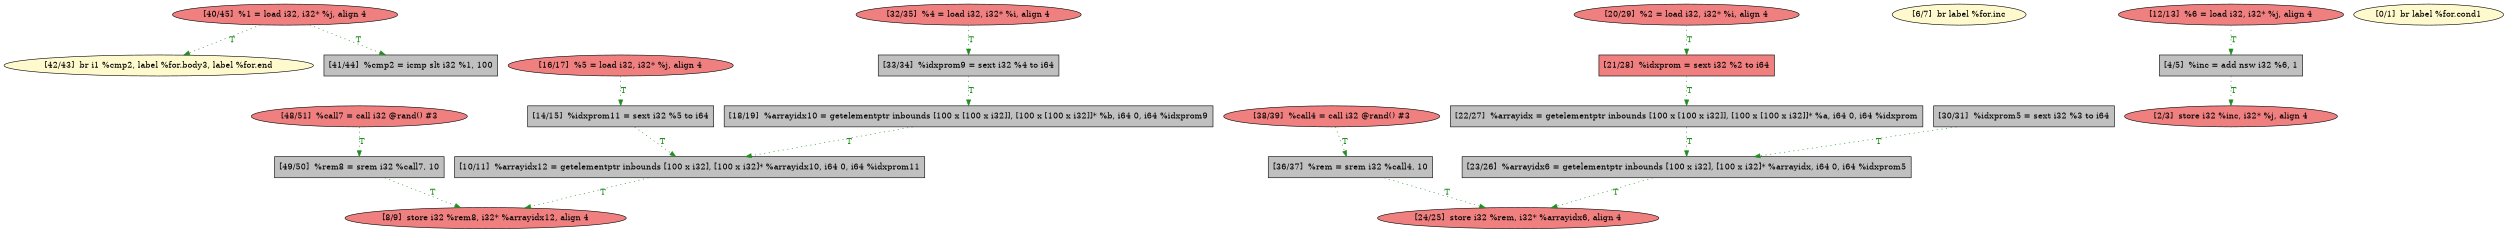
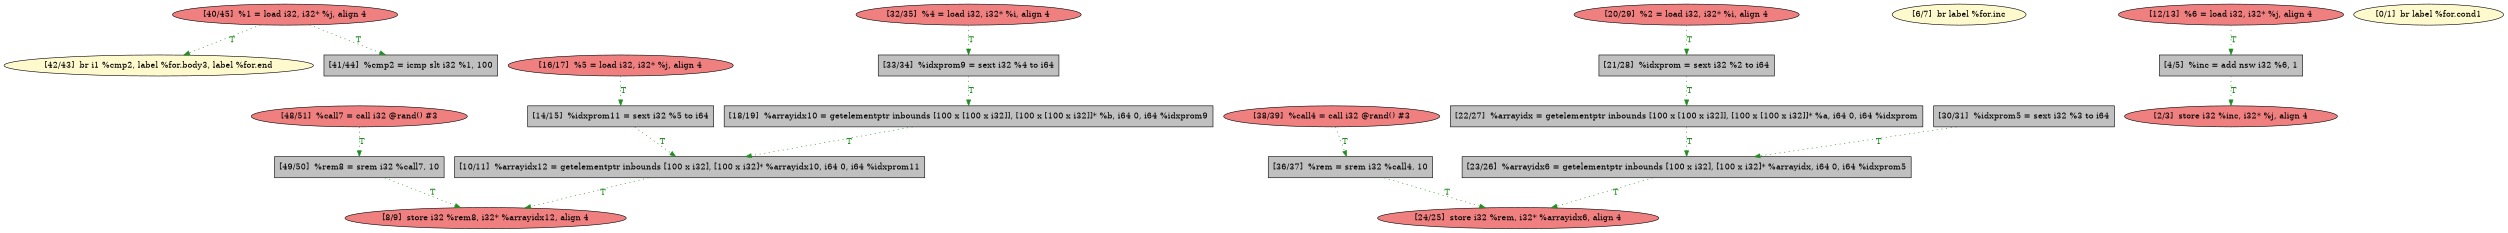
(1687, 65) -> (1687, 65)
